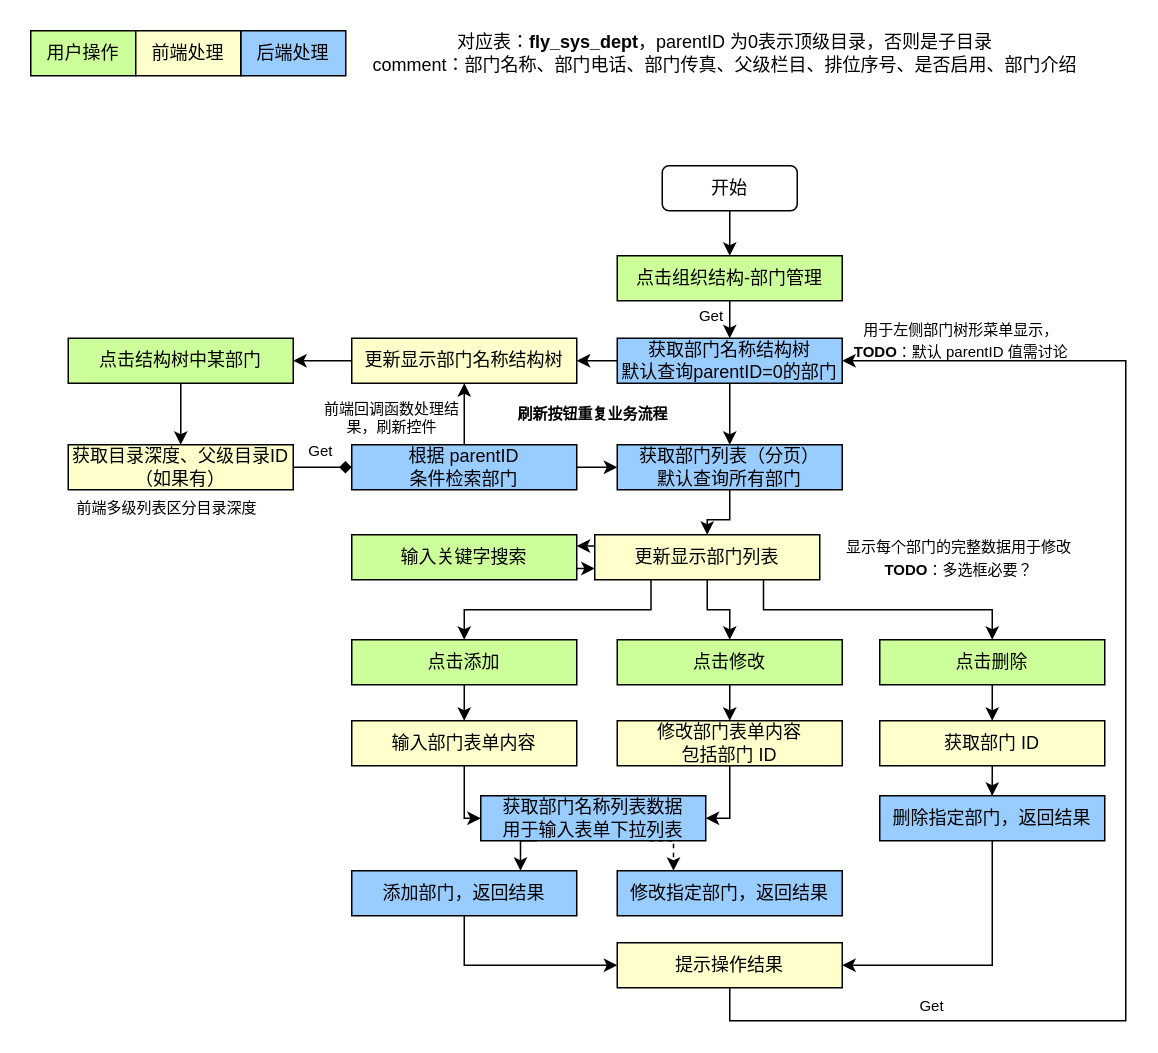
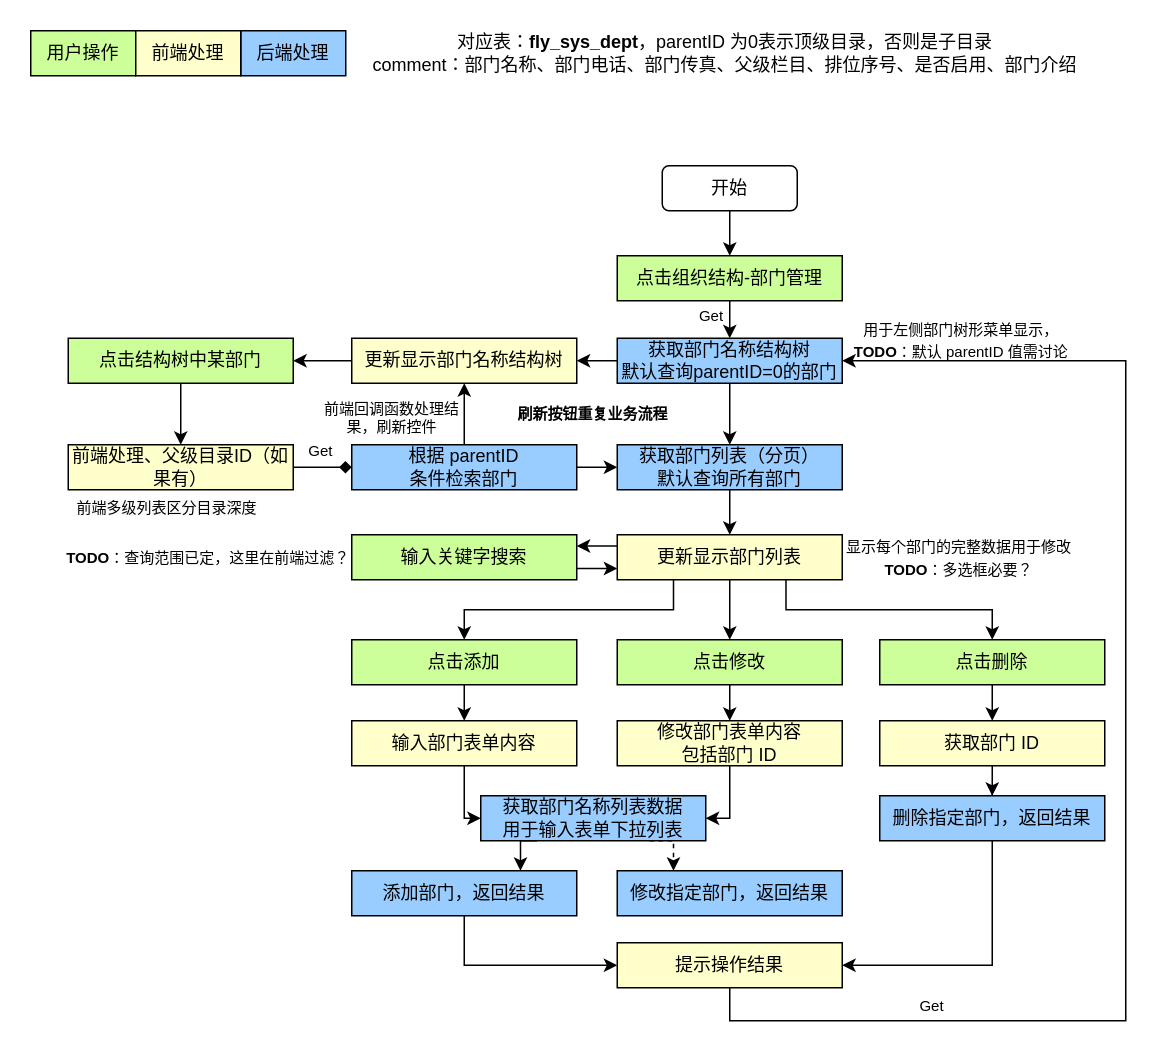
(181, 467) -> (181, 467)
none -> (209, 557)
(707, 557) -> (730, 557)
